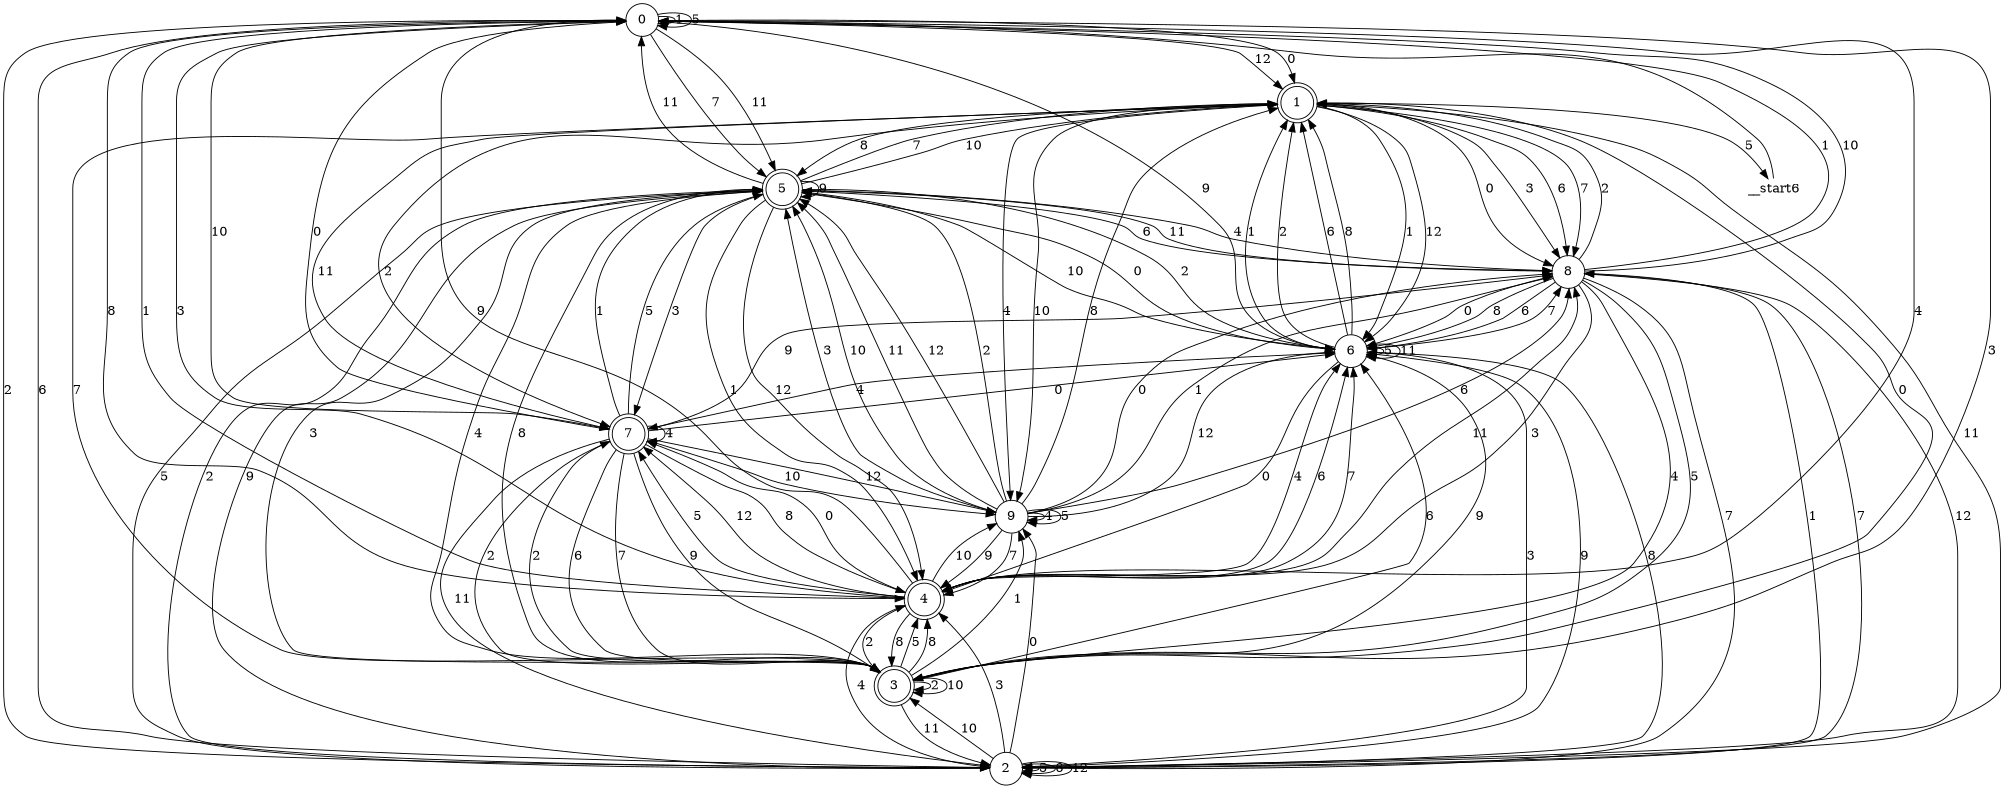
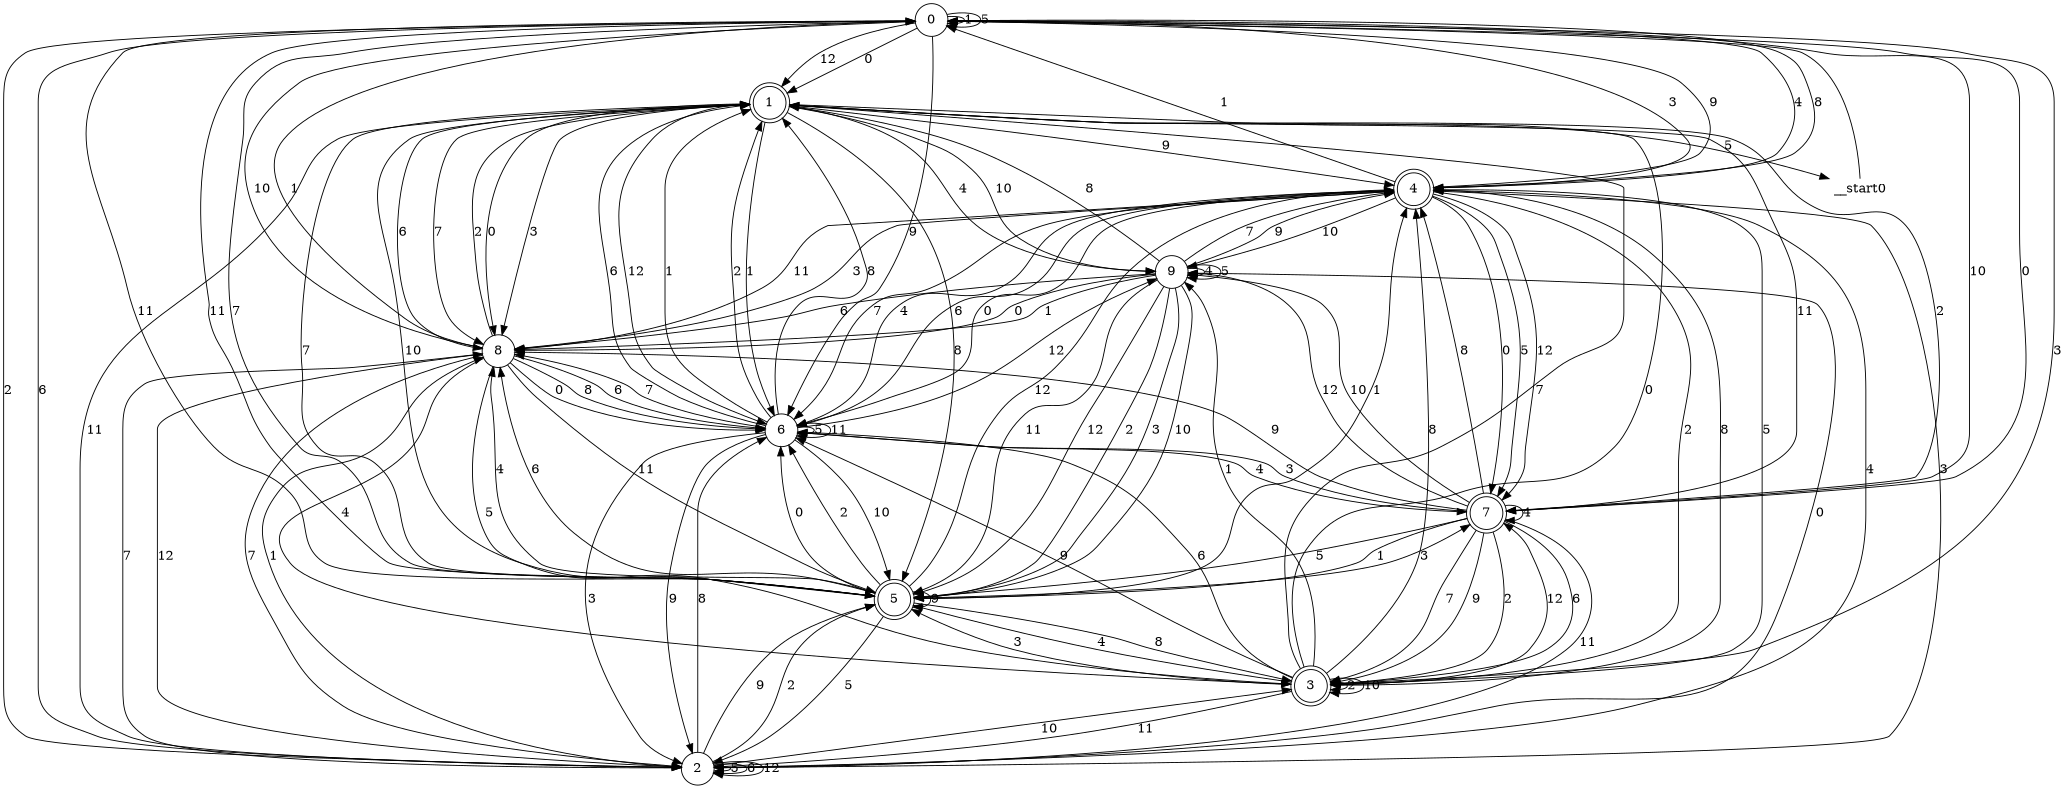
none -> (1087, 142)
(1774, 189) -> (1860, 189)
(1059, 391) -> (1290, 470)
(1188, 449) -> (982, 379)
(537, 556) -> (1555, 600)
